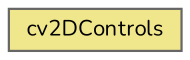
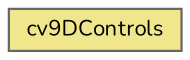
(95, 30) -> (95, 30)
